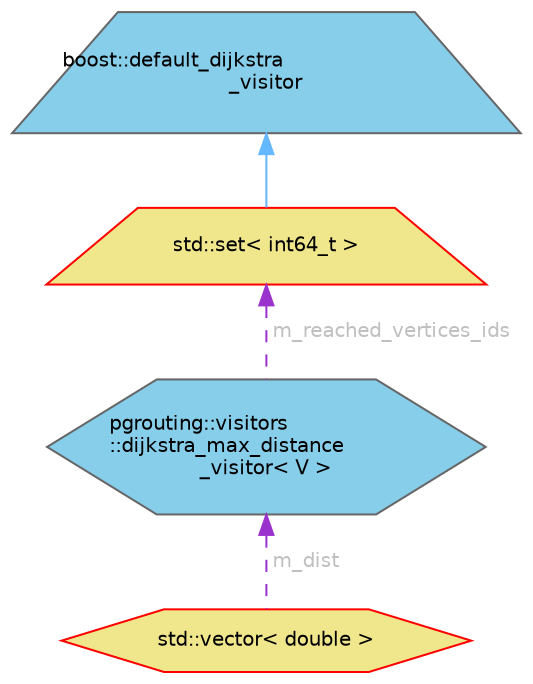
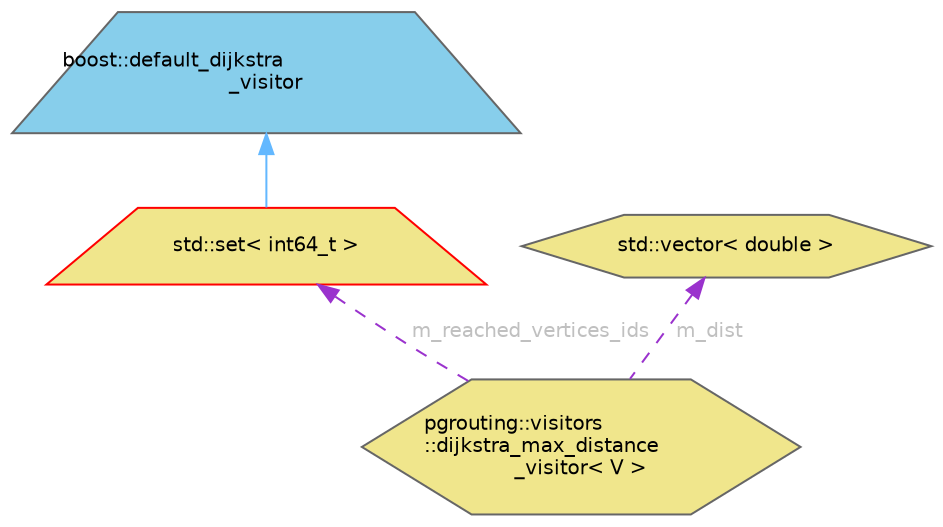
(266, 447) -> (581, 447)
(266, 572) -> (661, 337)
(266, 641) -> (726, 246)
